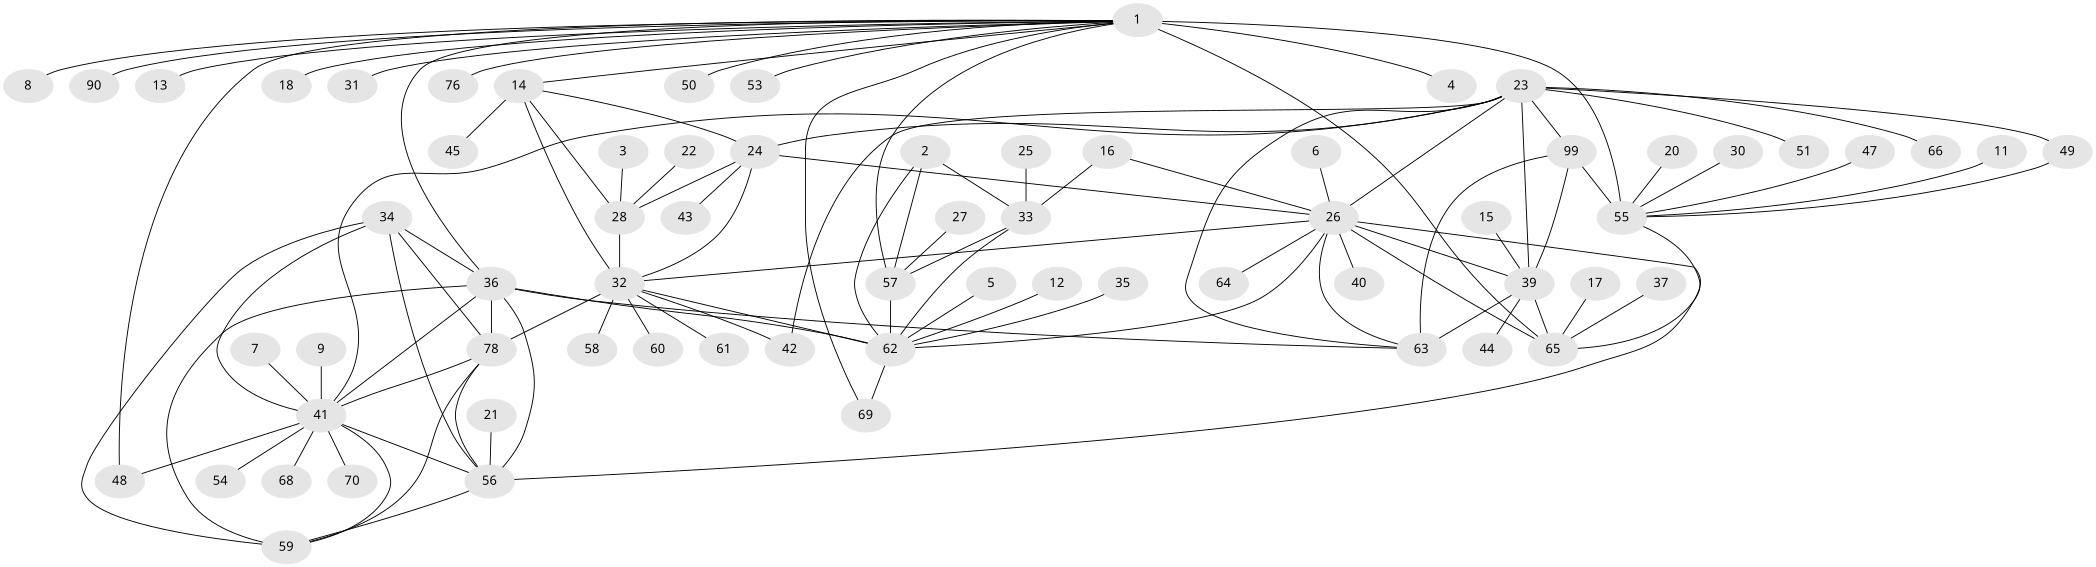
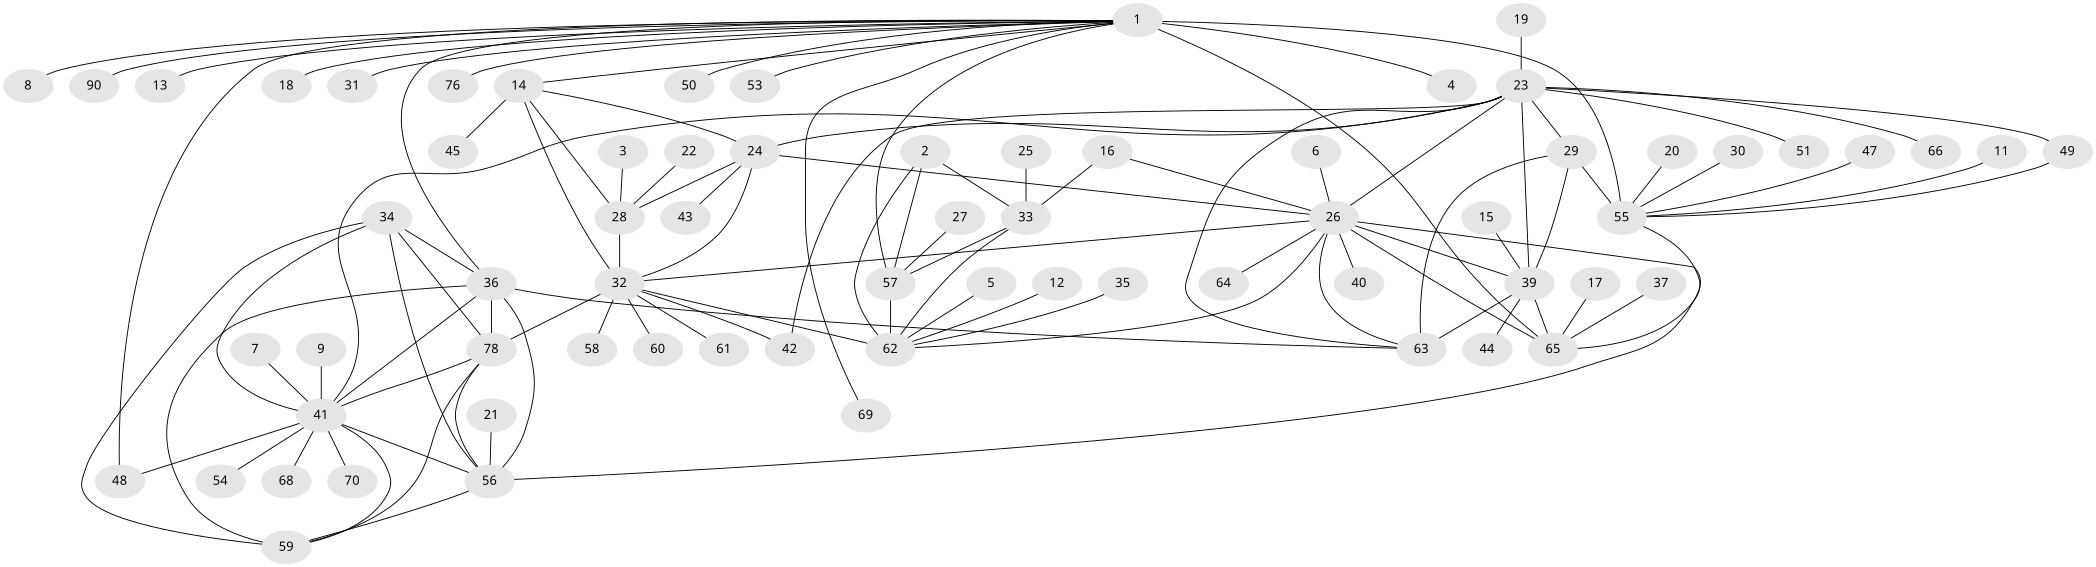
none -> (1521, 20)
(1572, 152) -> (1572, 152)
(692, 314) -> none
(878, 382) -> none
